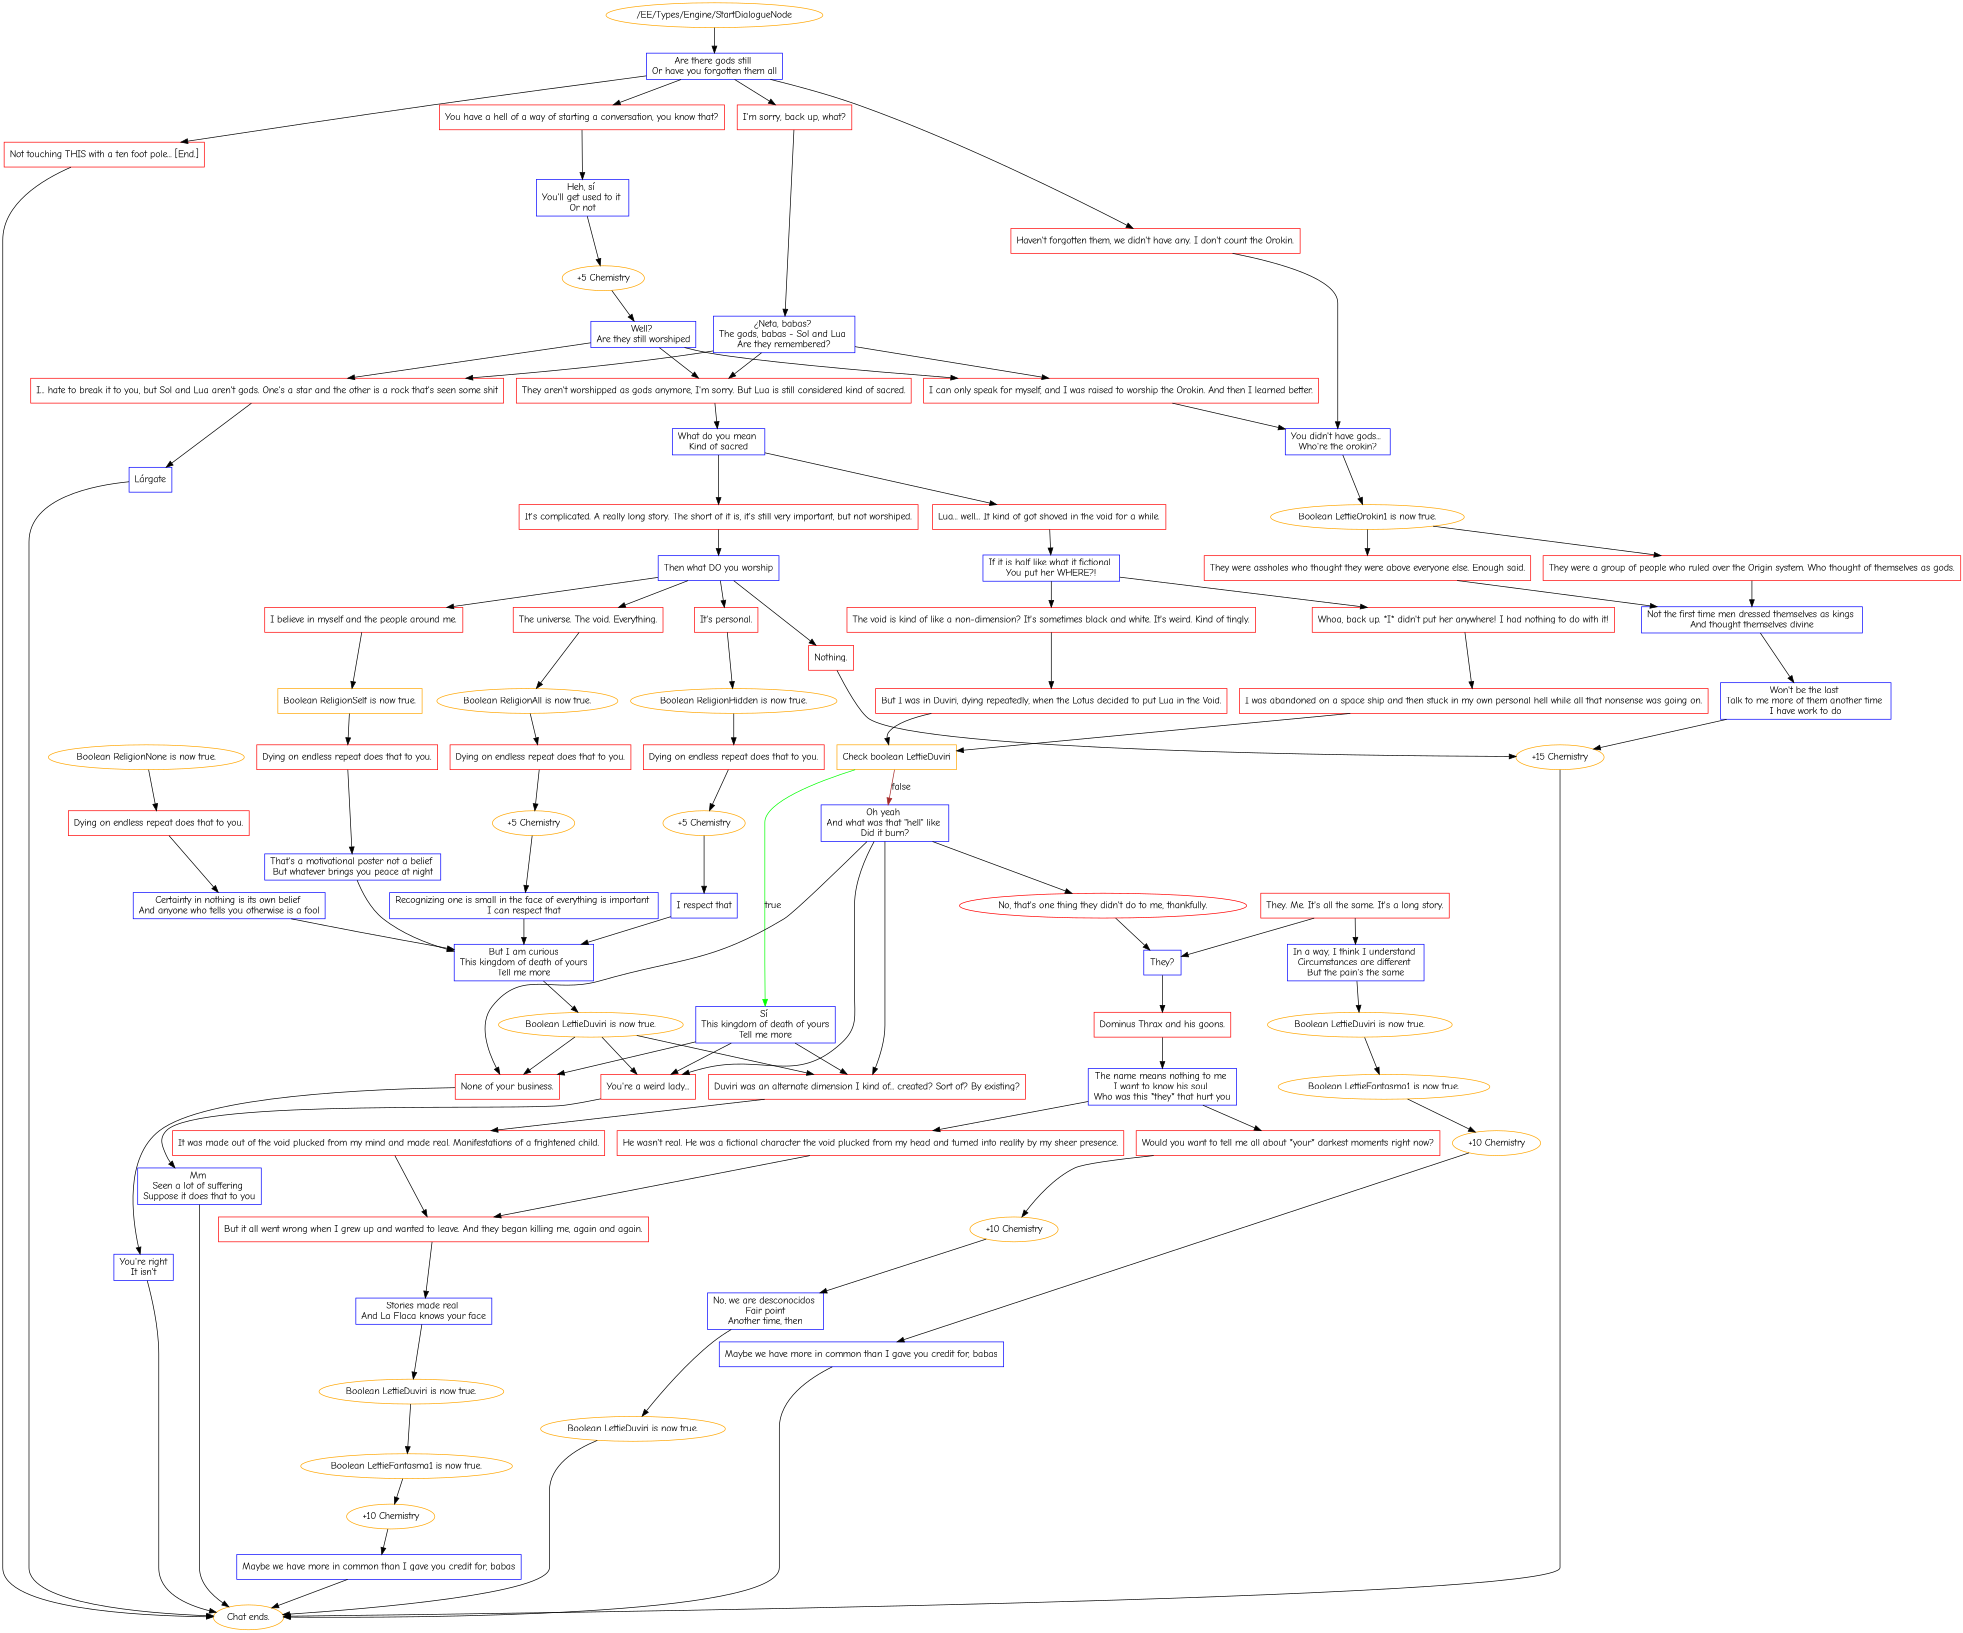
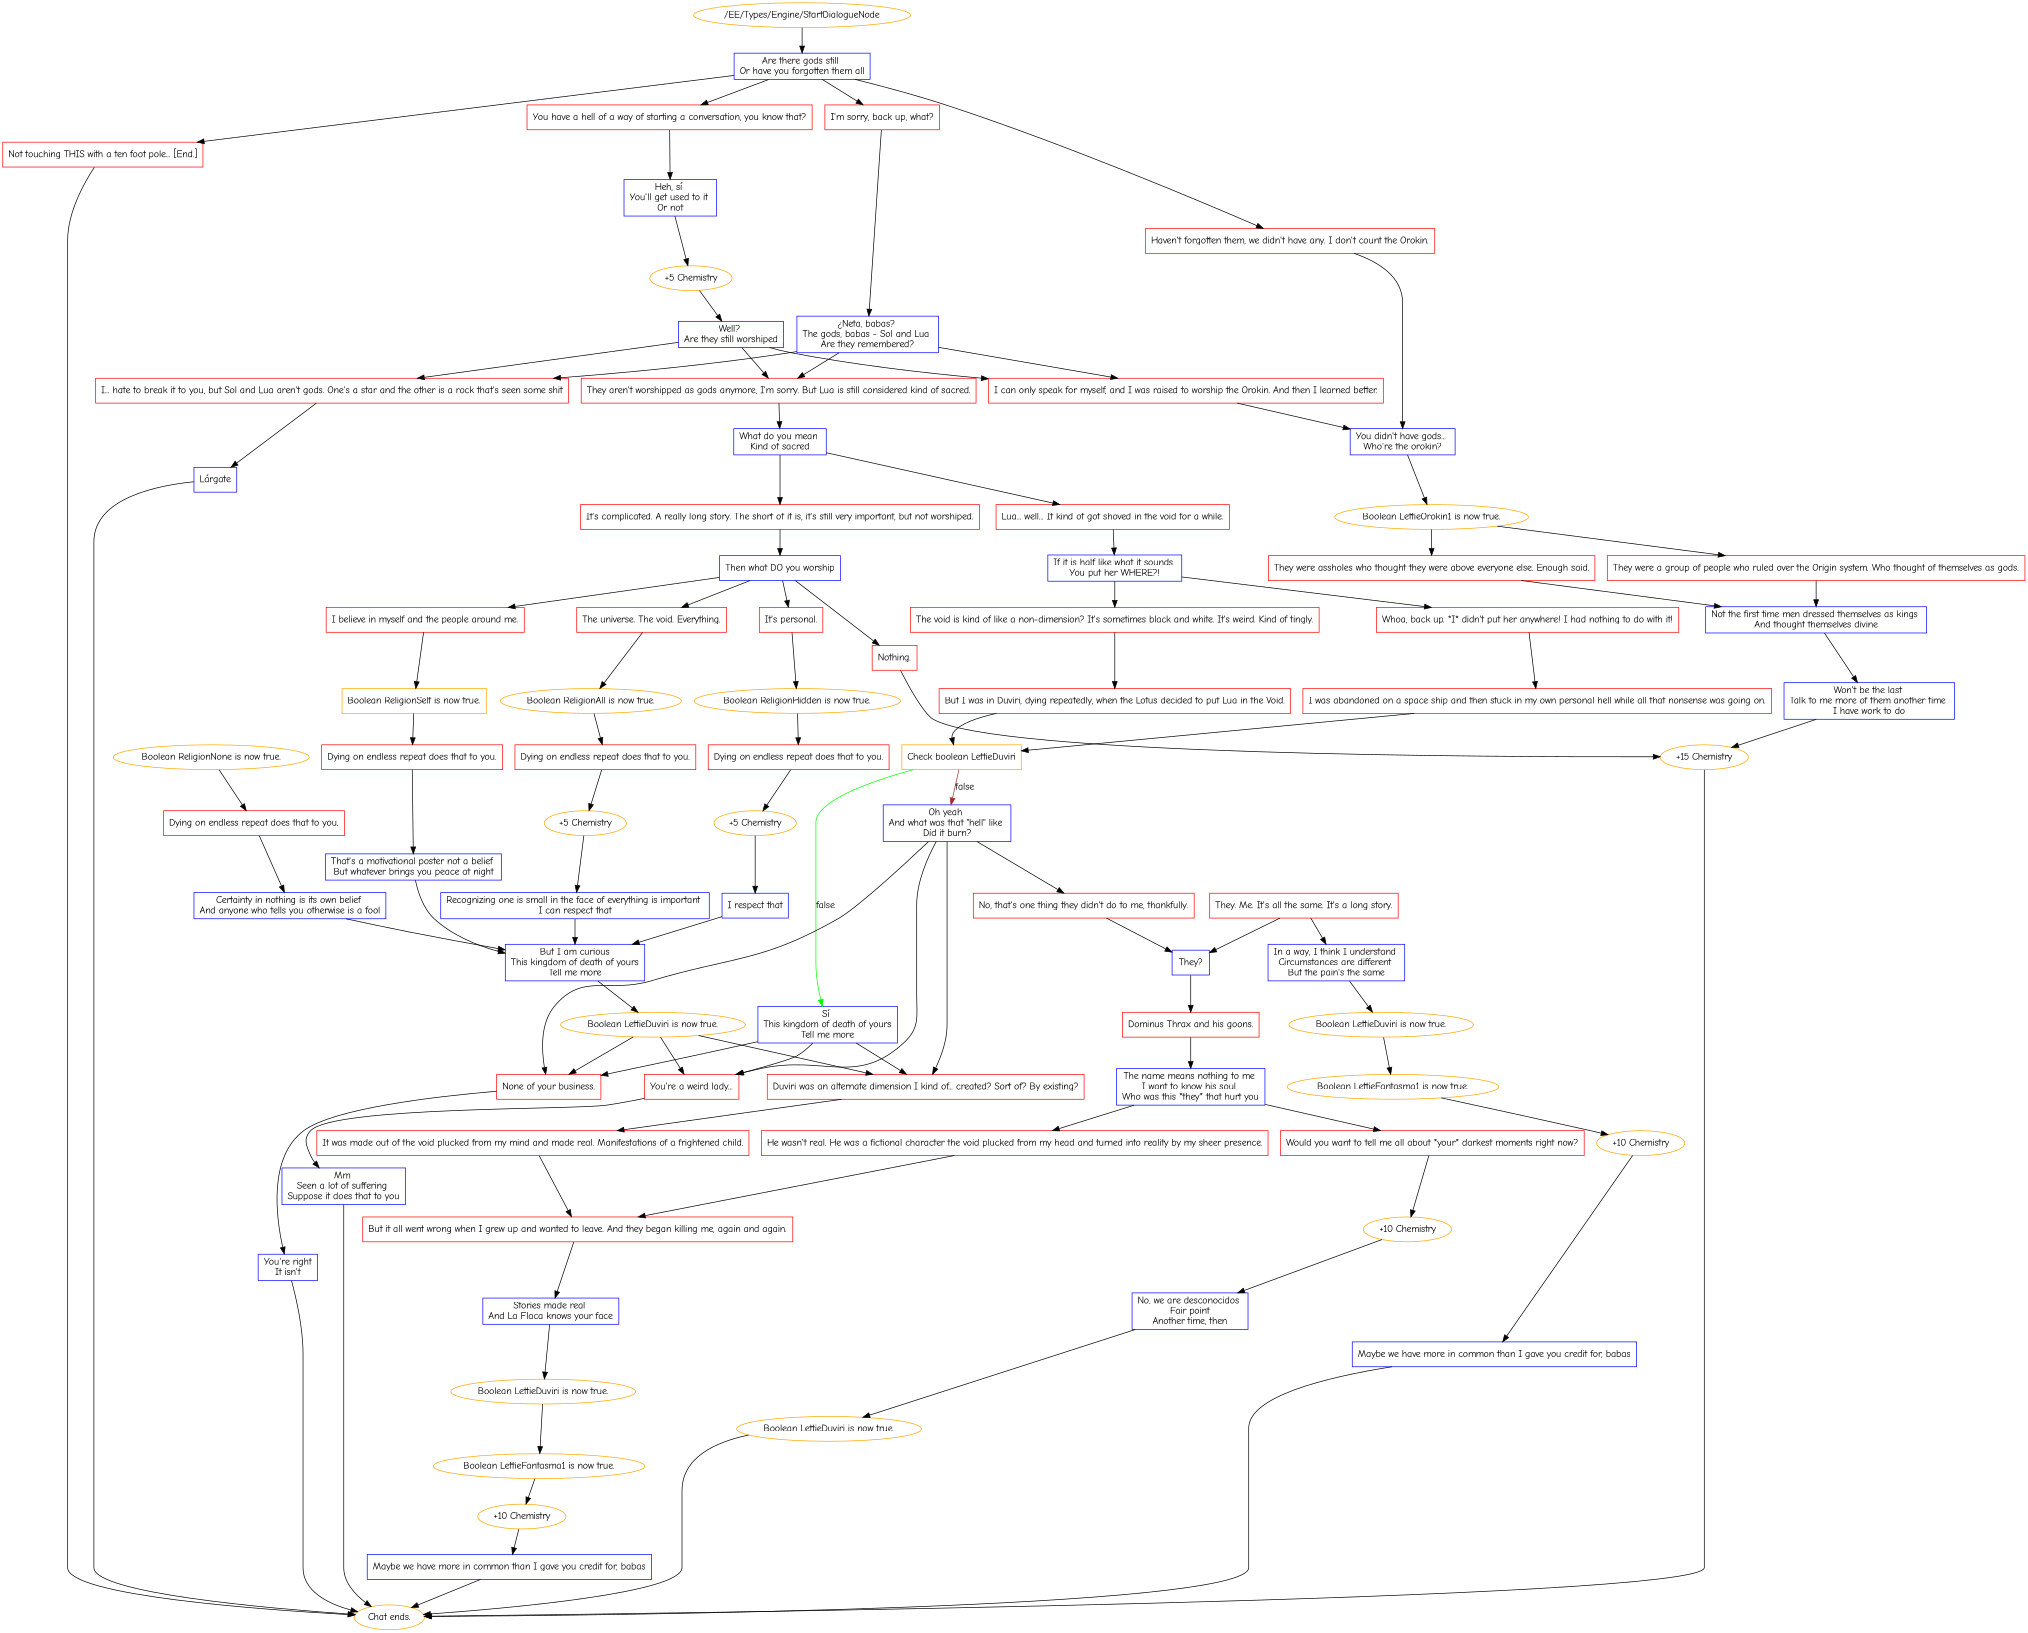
(1051, 568) -> (1115, 568)
(773, 906) -> (826, 906)
(1103, 906) -> (1084, 906)
